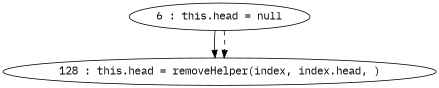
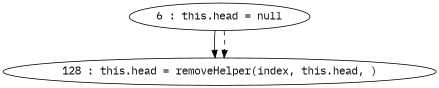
(220, 72) -> (220, 72)
